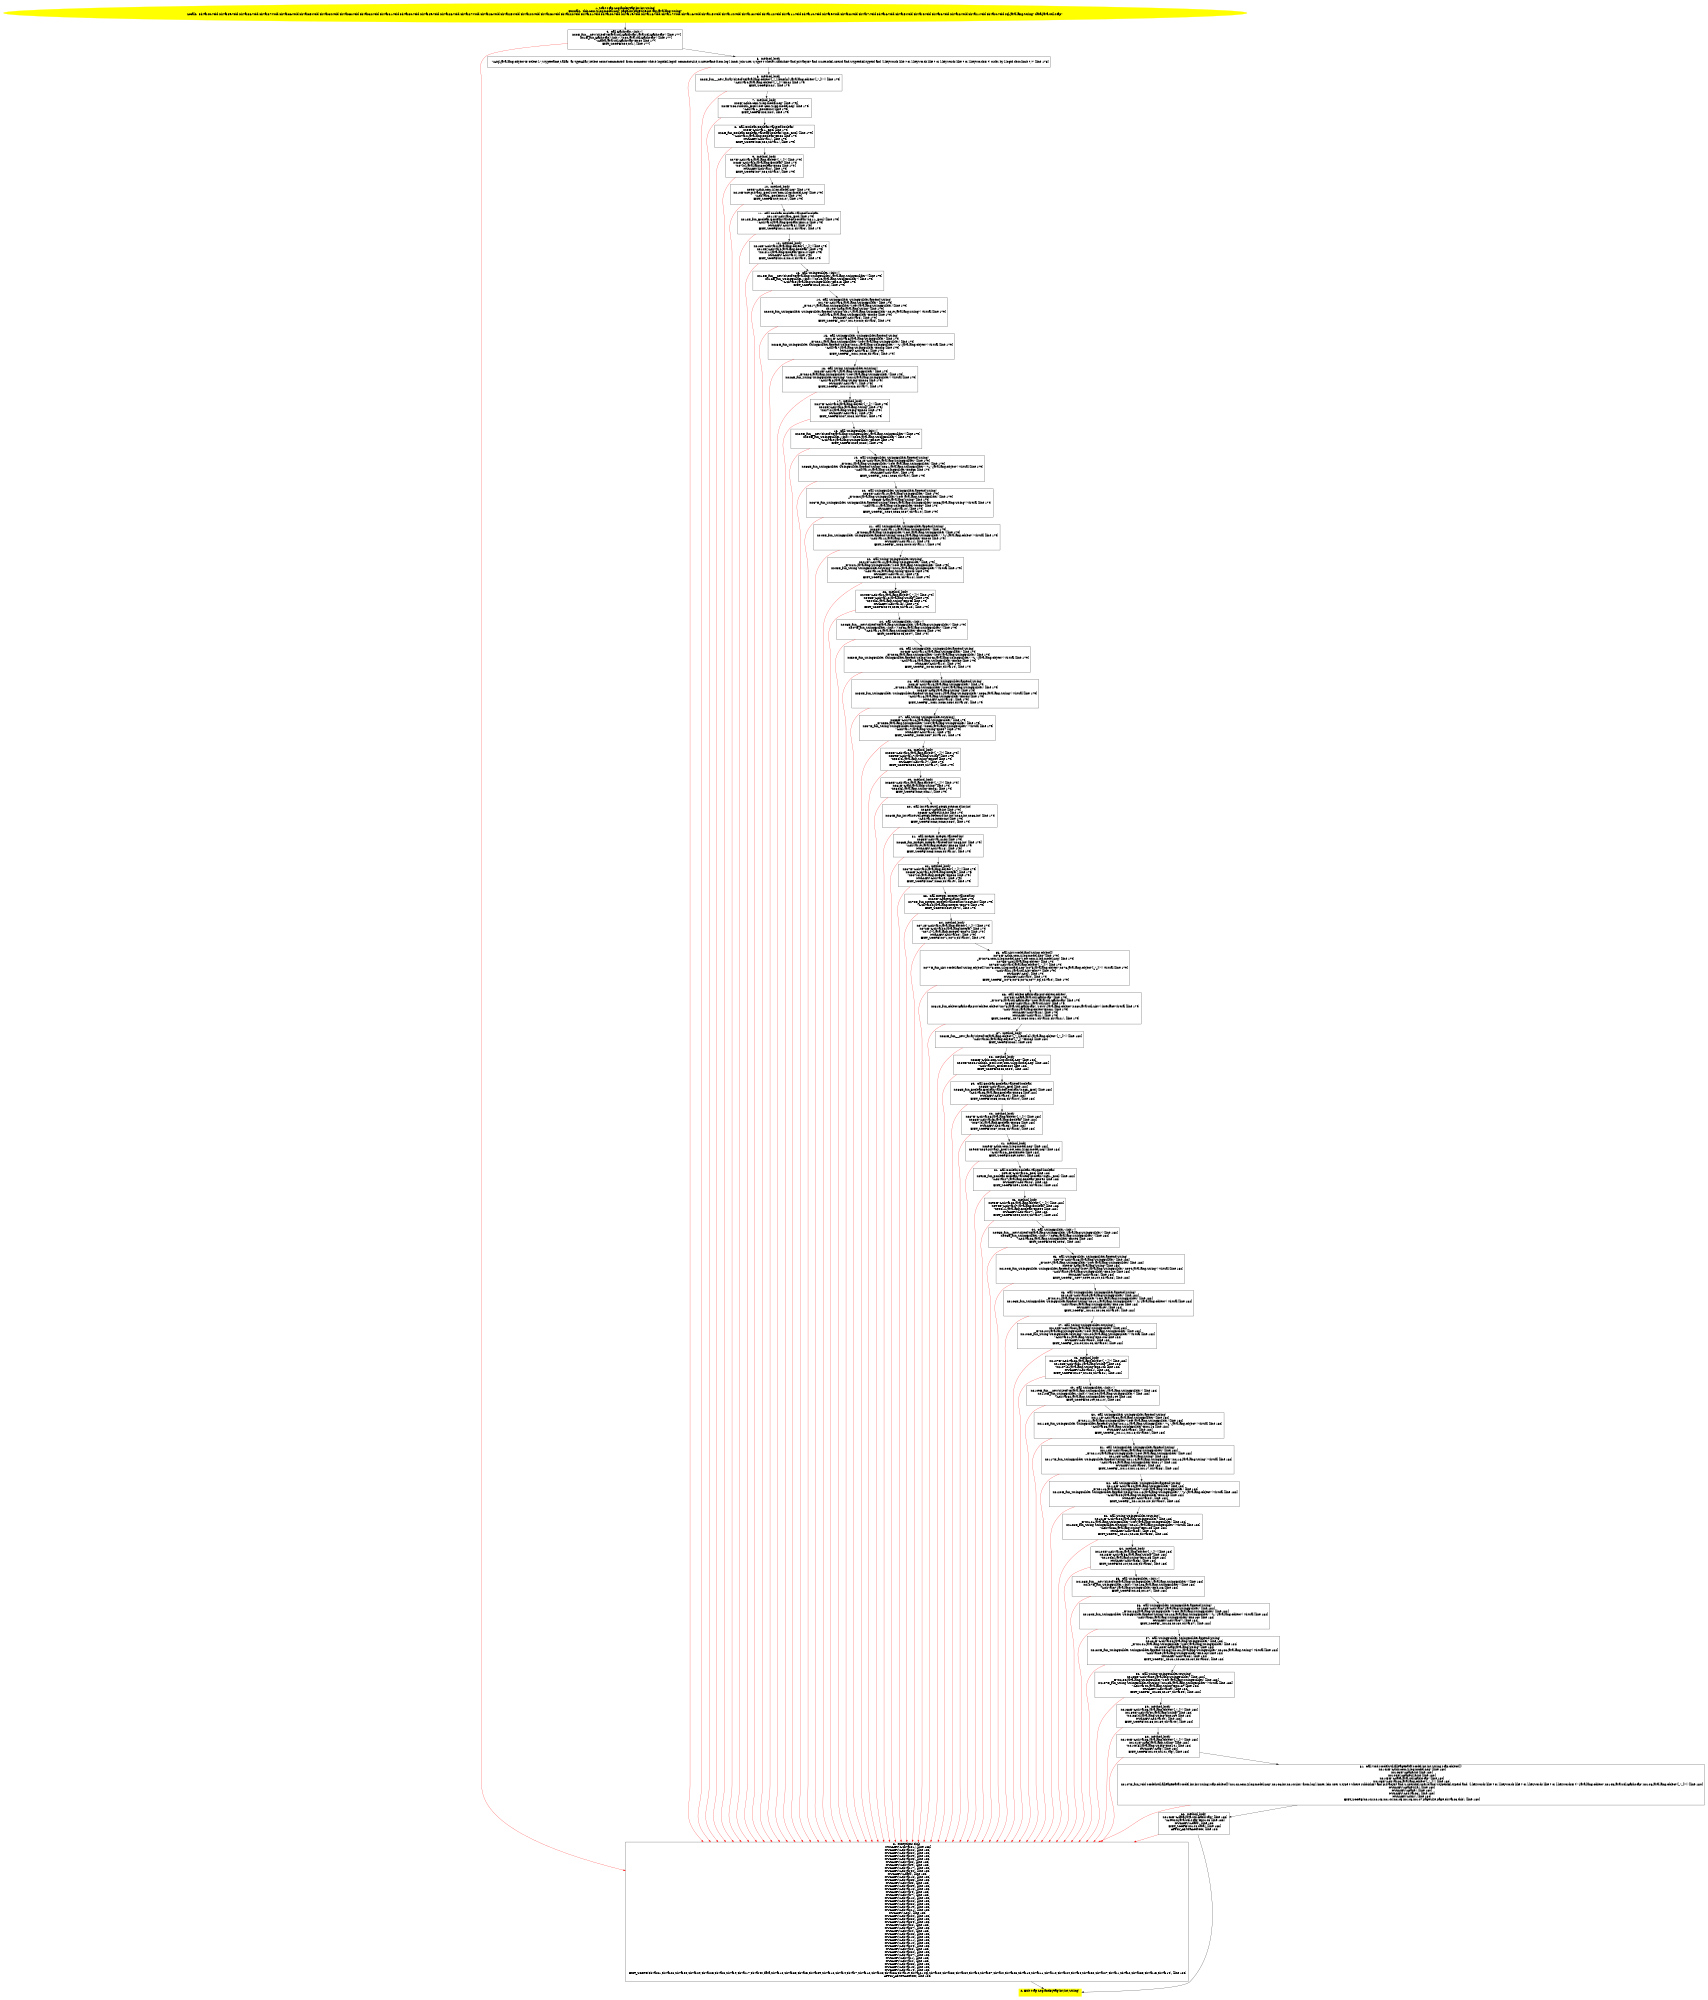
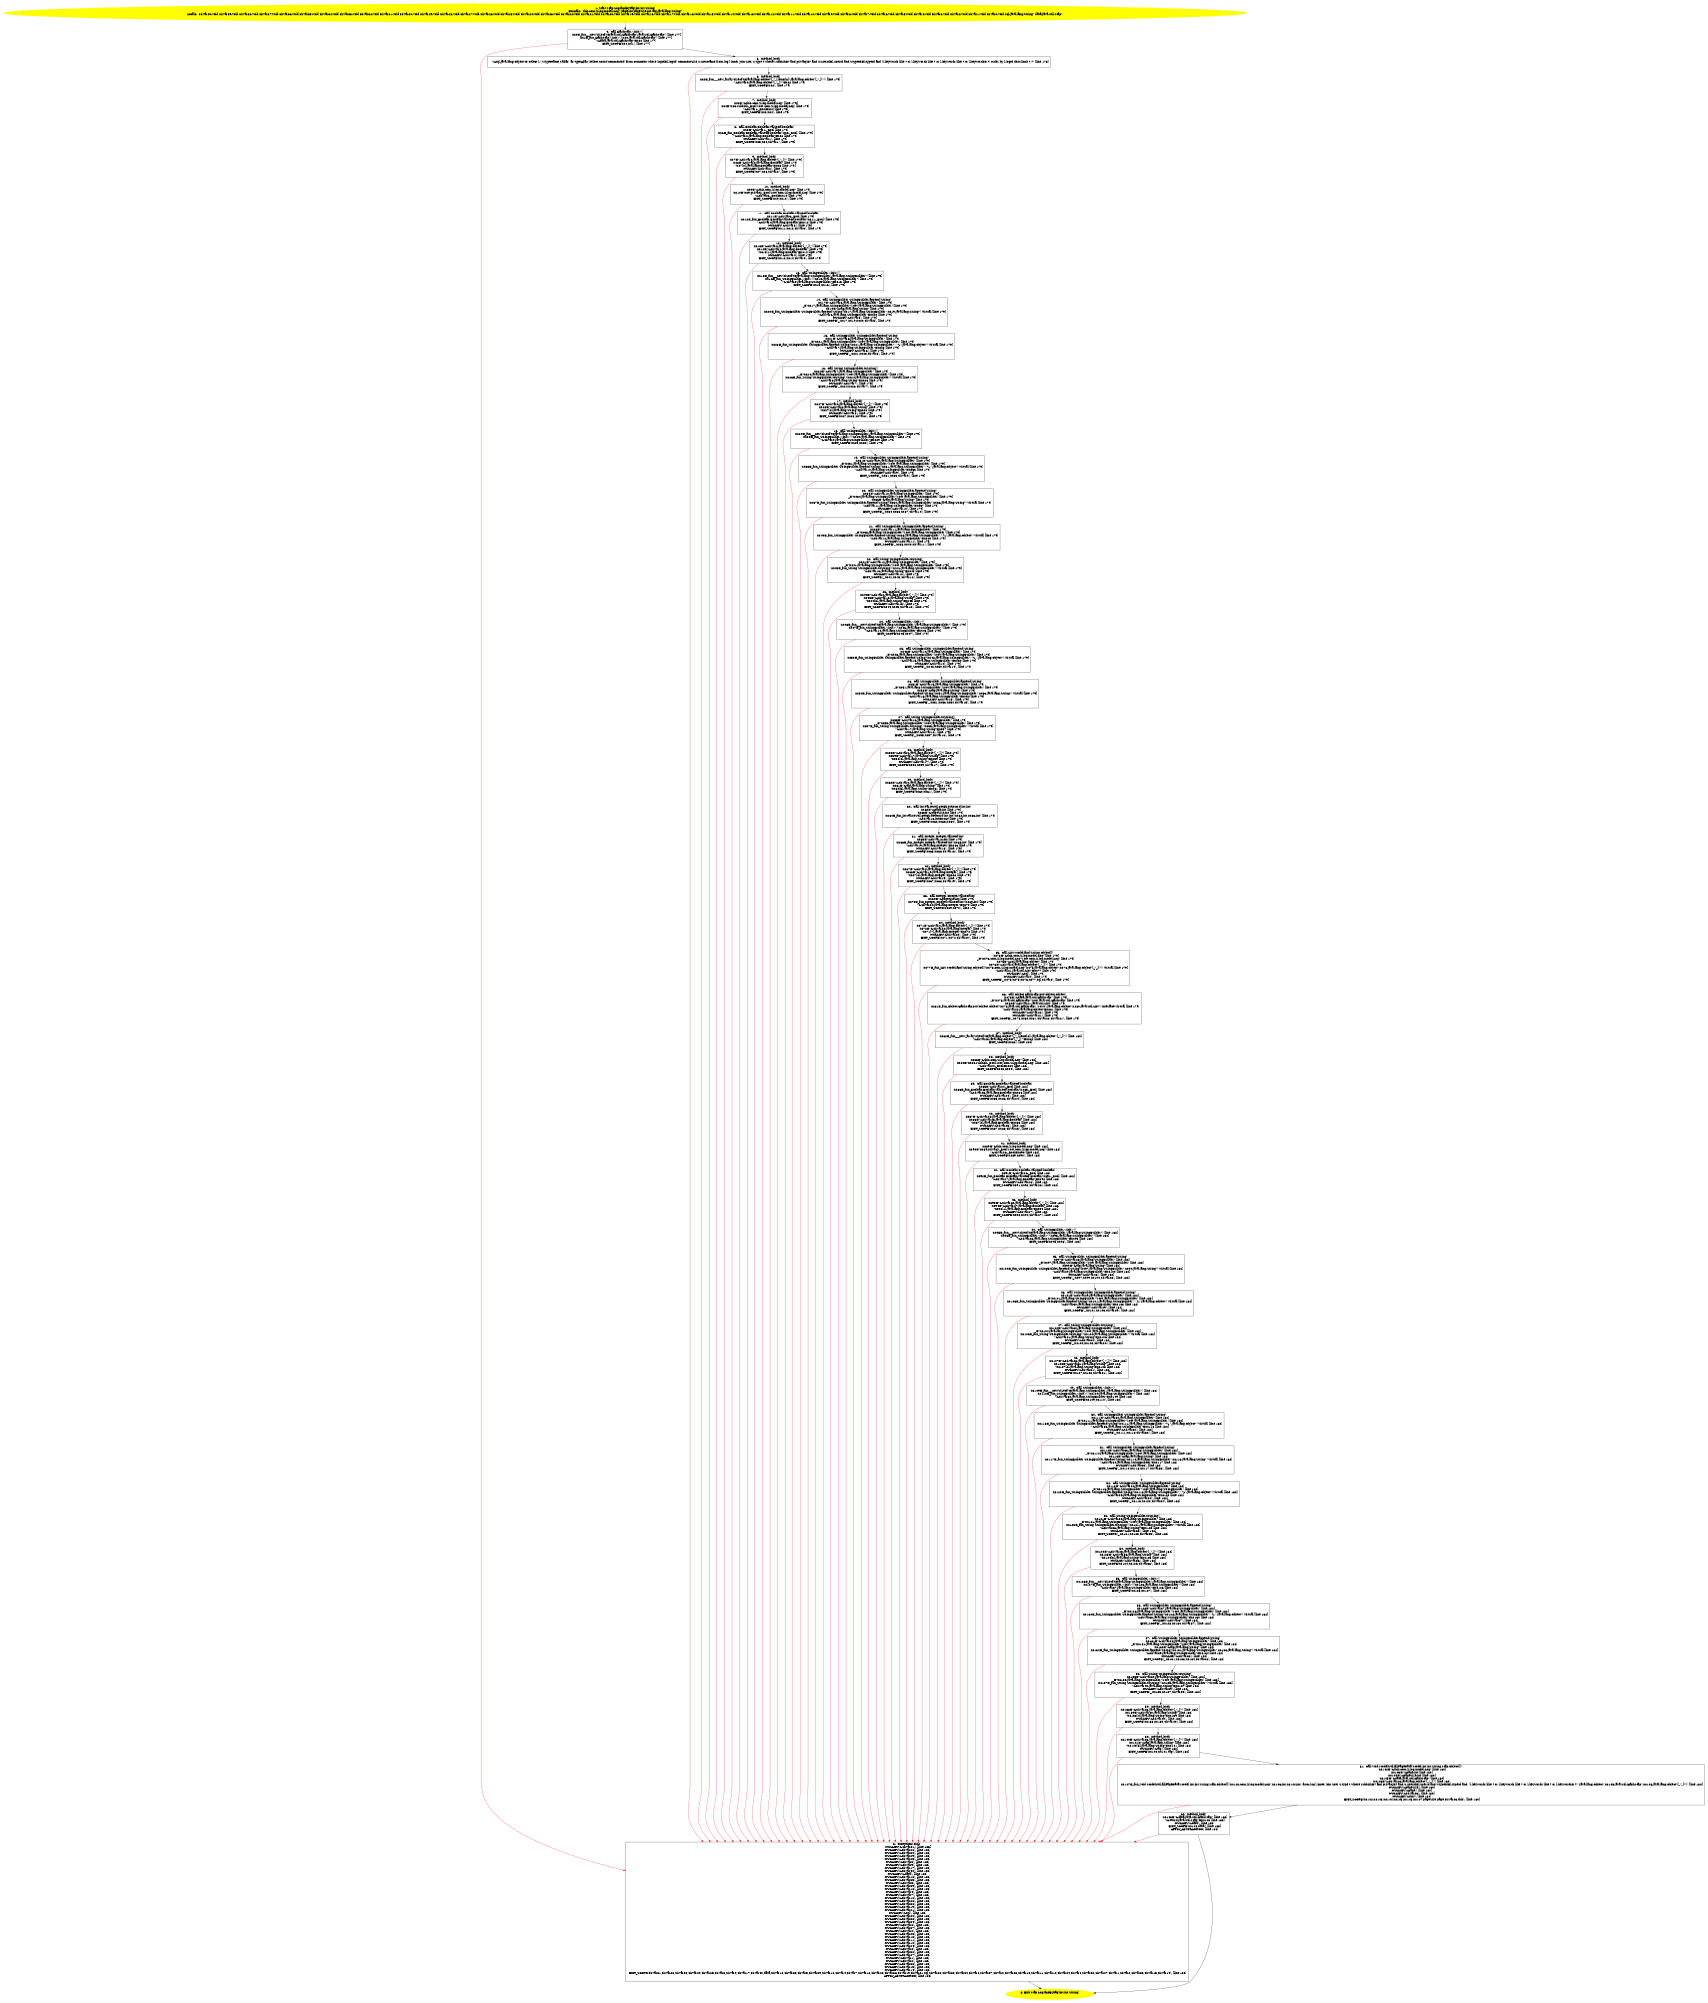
(1050, 1993) -> (1050, 1994)
